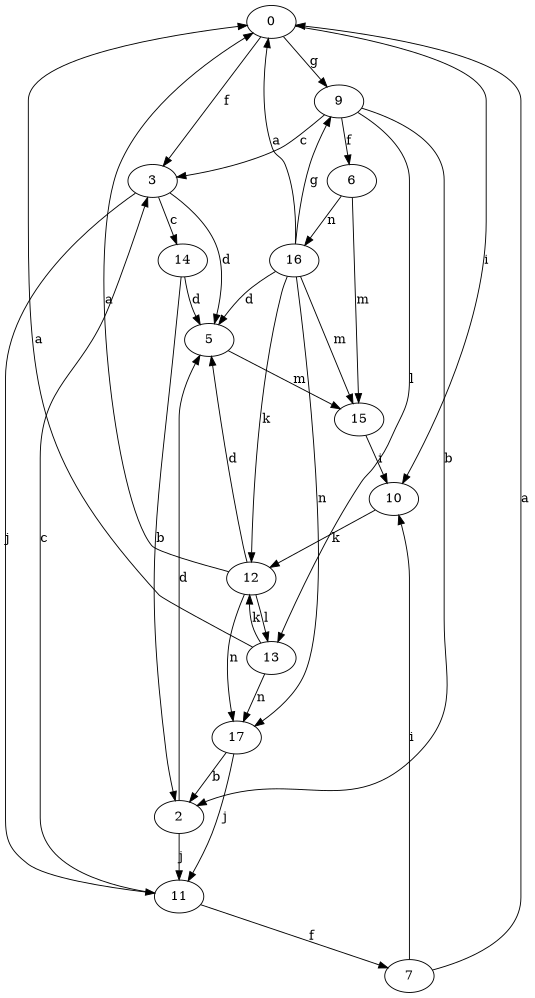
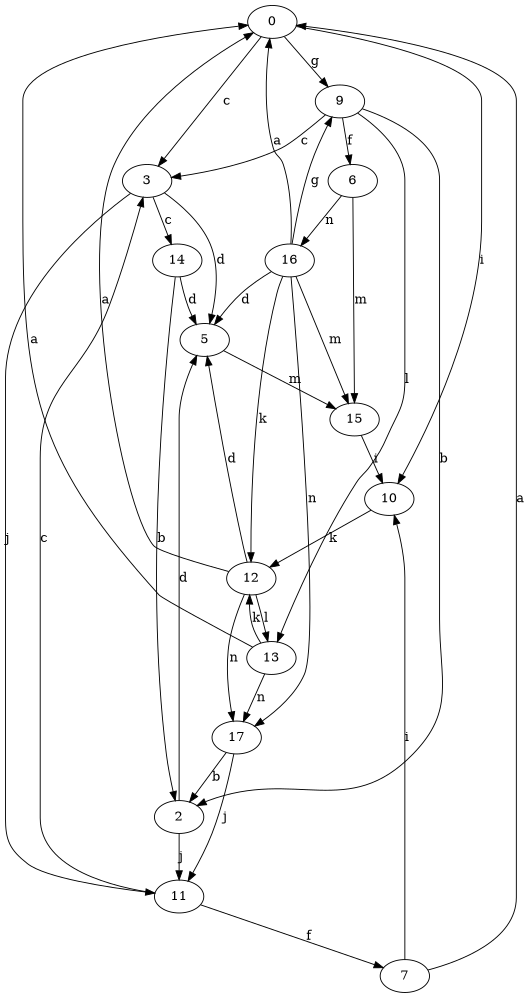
(227, 101) -> (227, 101)
